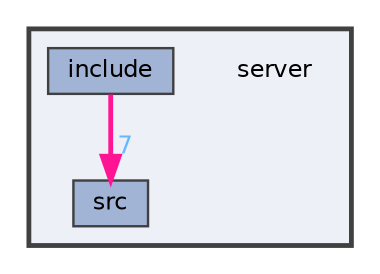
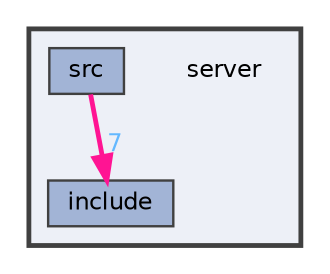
(111, 125) -> (96, 125)
